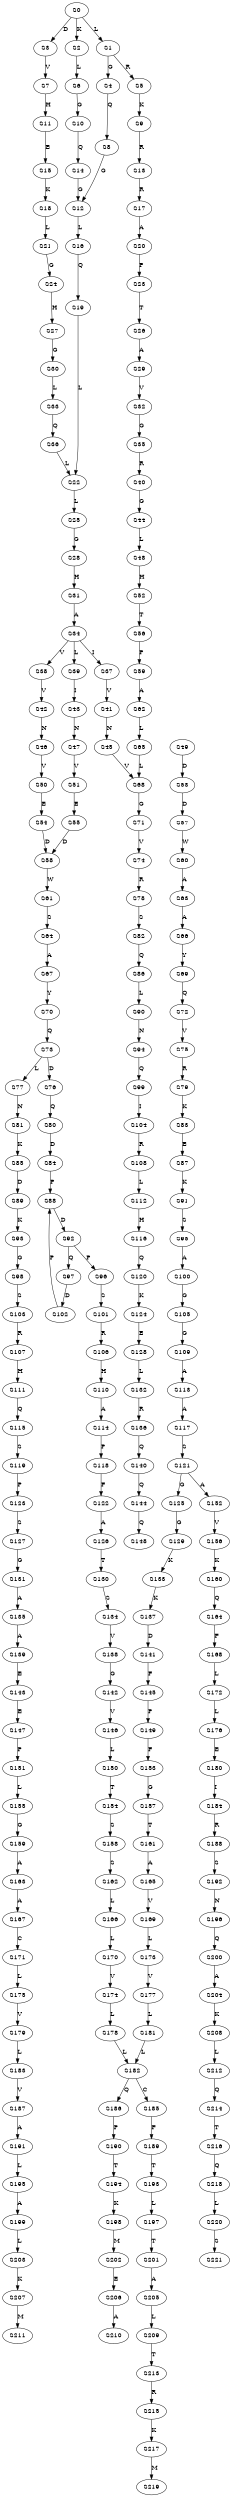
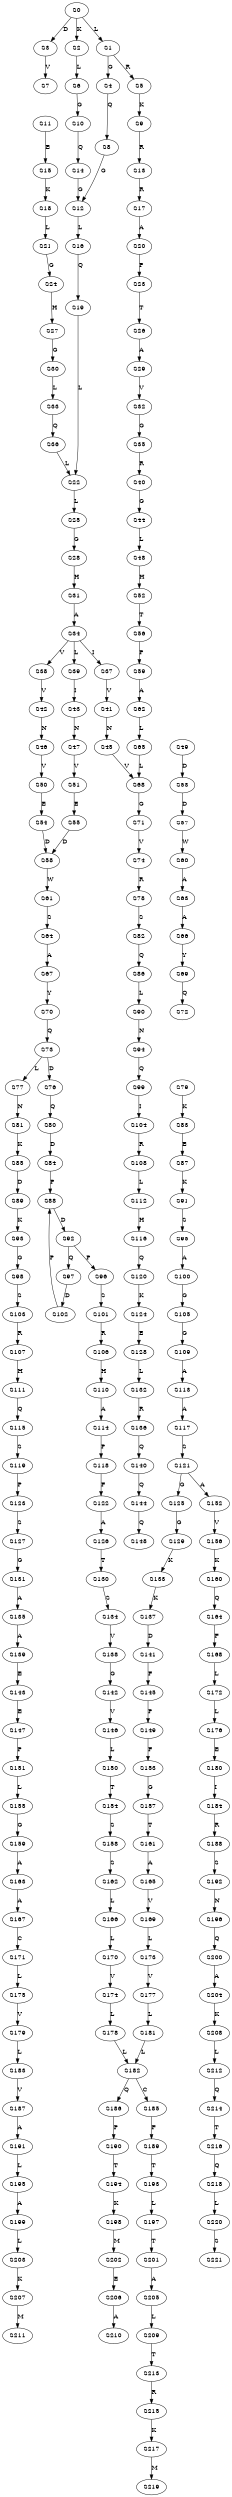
(45, 103) -> none
(182, 1050) -> none
